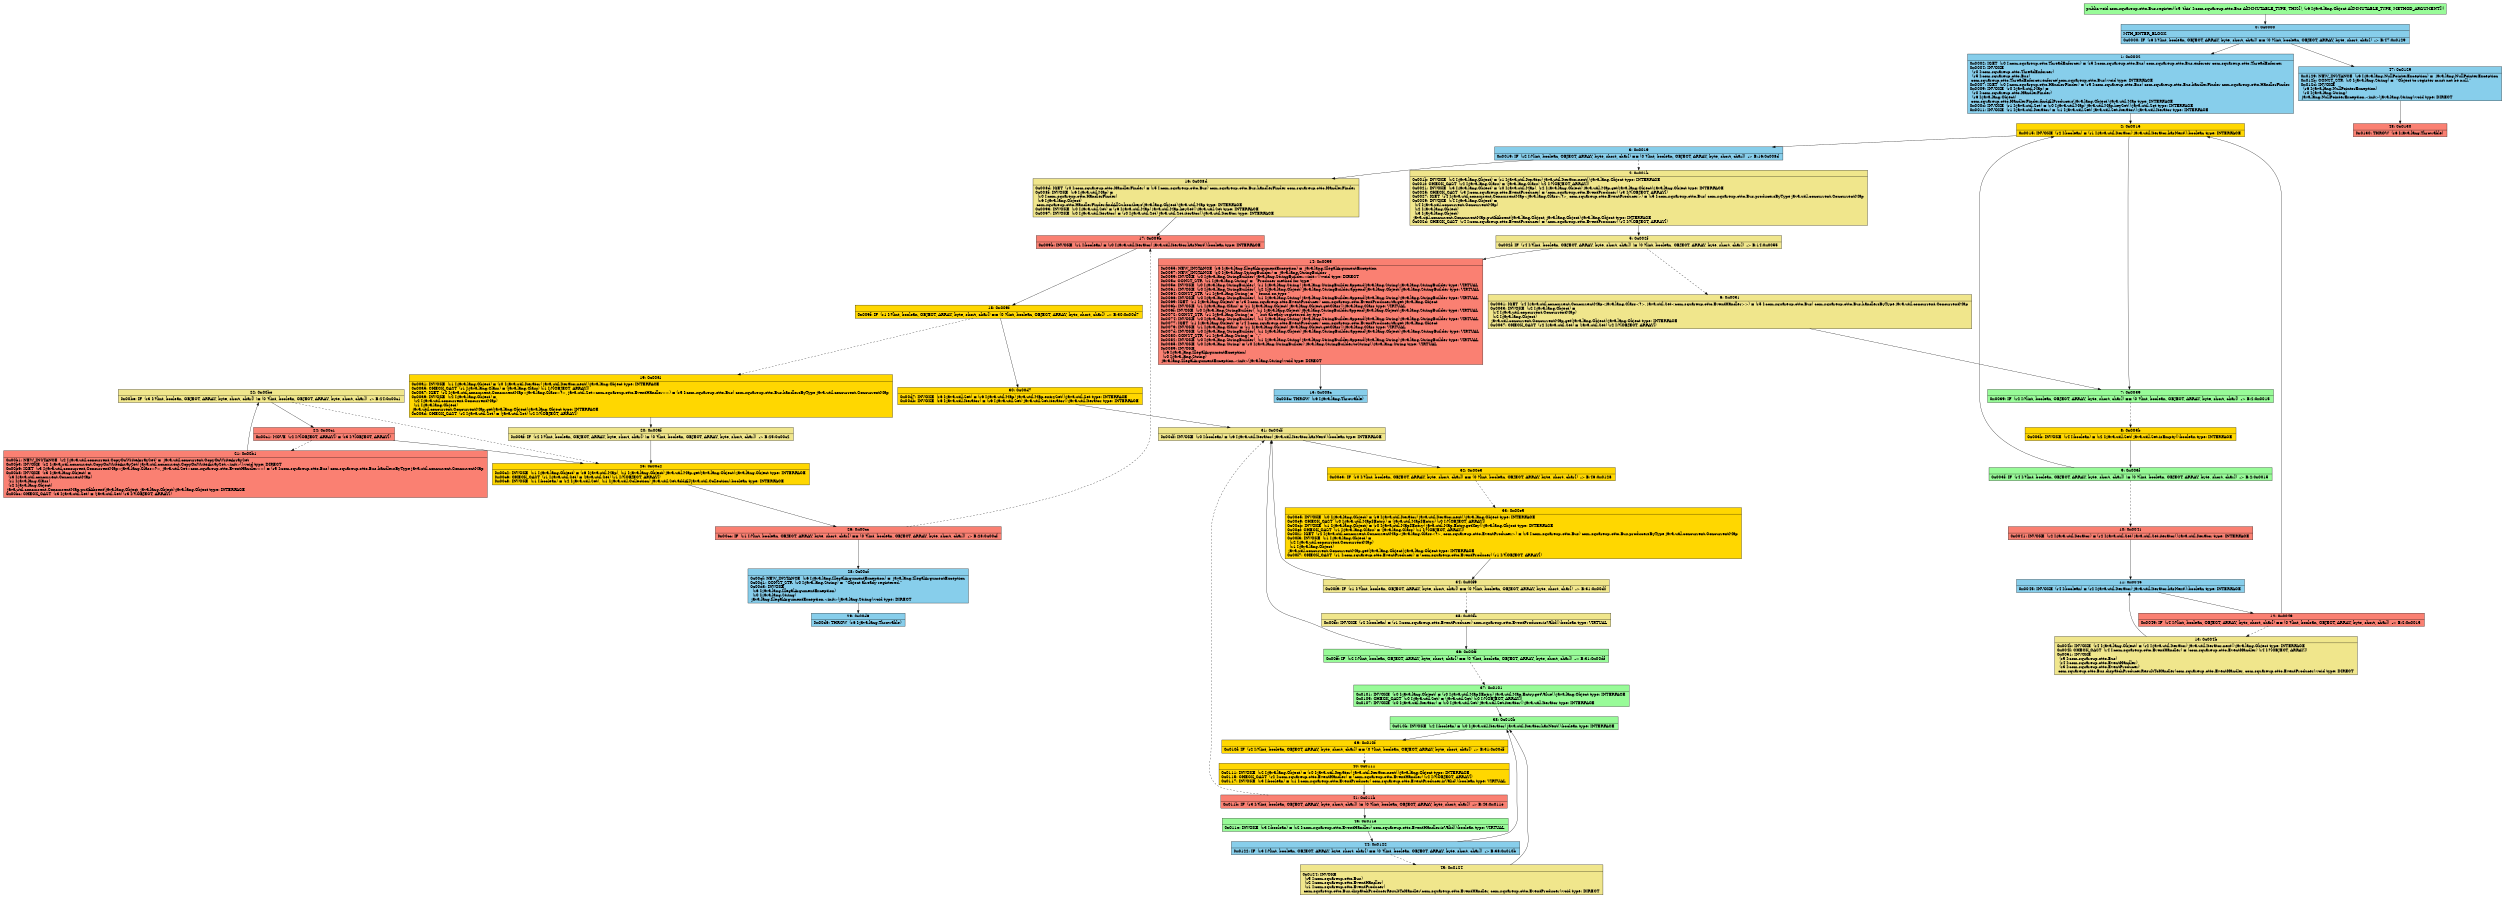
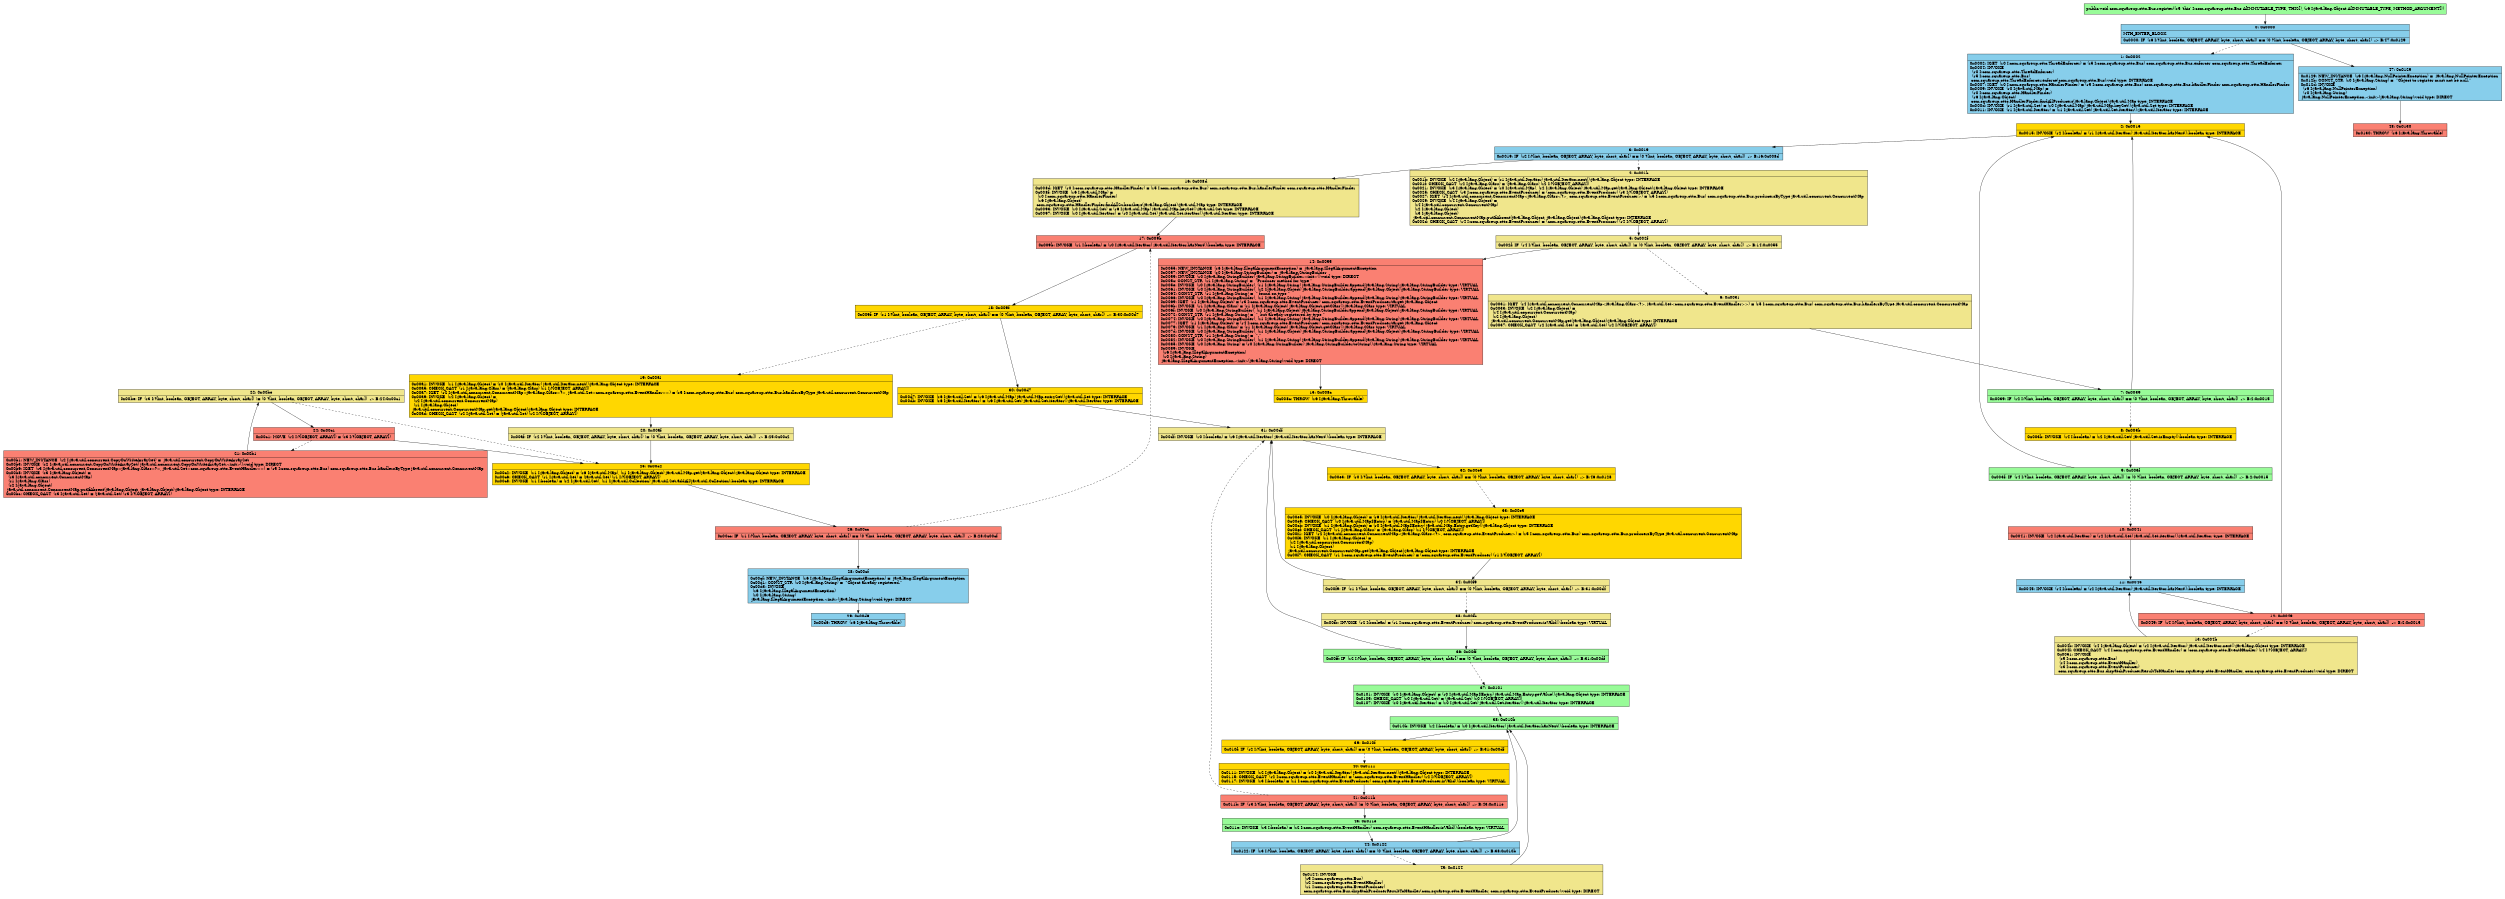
(2227, 48) -> (2227, 48)
(2128, 262) -> (2133, 265)
(1321, 396) -> (1321, 396)
